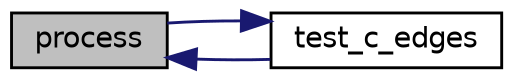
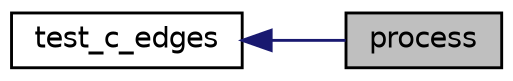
(233, 60) -> none
